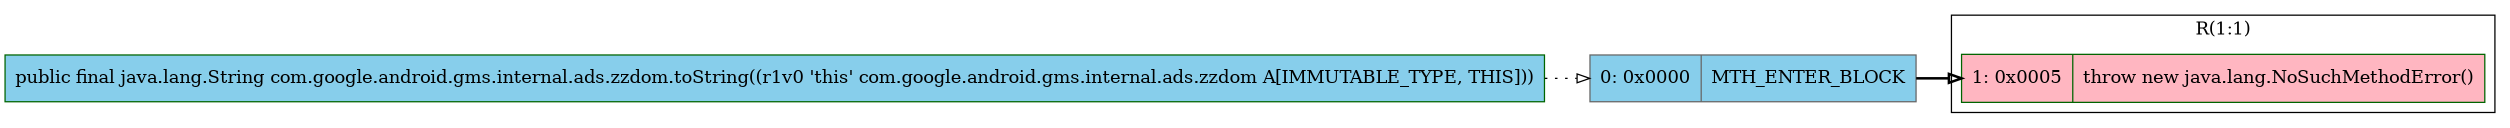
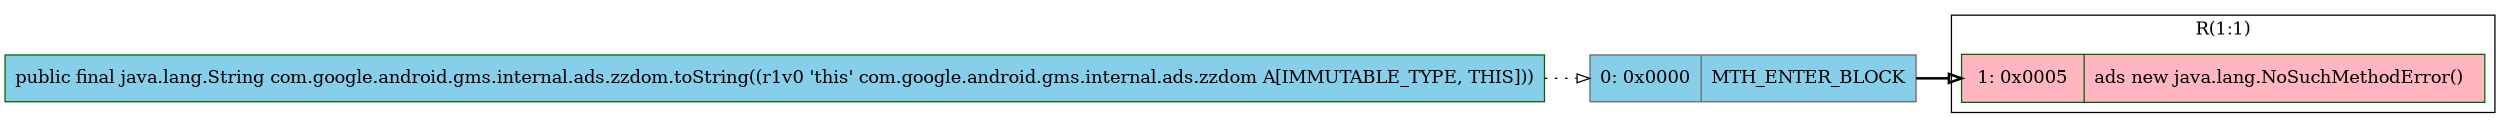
(2279, 78) -> (2279, 78)
